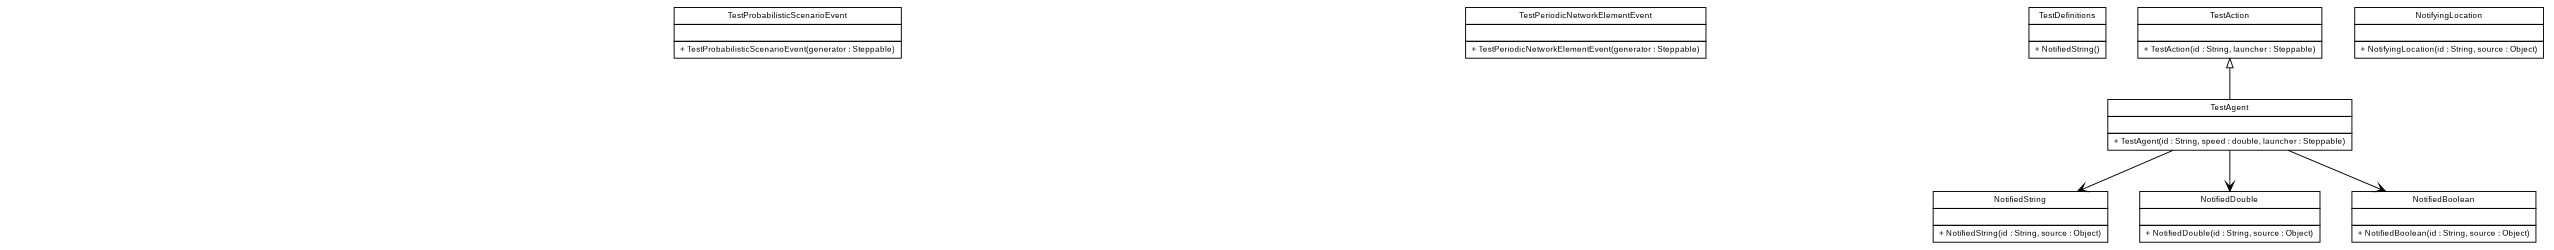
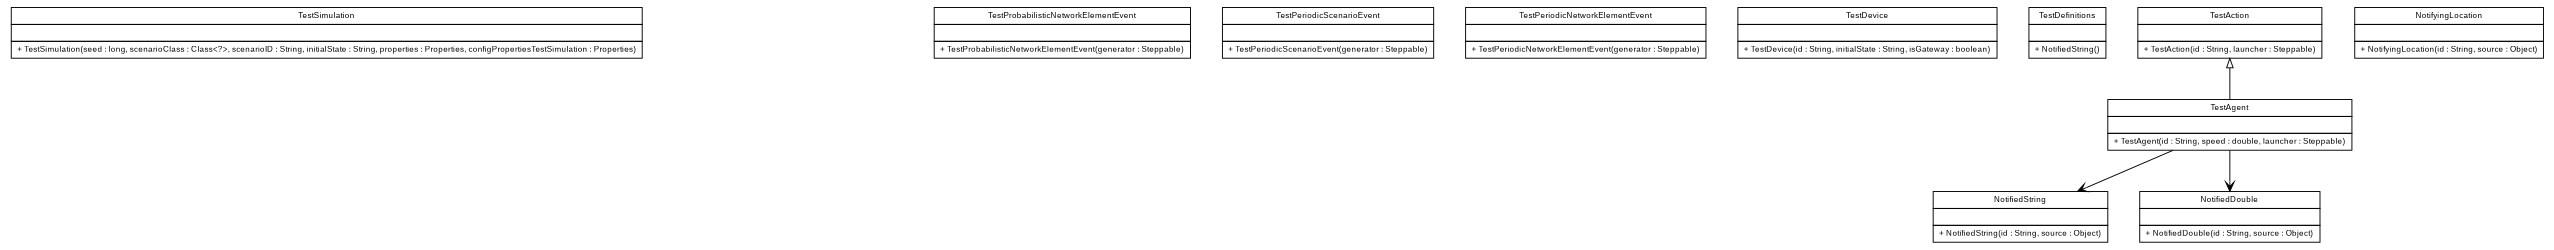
none -> (327, 33)
(788, 33) -> none
none -> (1062, 33)
none -> (1328, 33)
none -> (1867, 33)
(2444, 217) -> none
